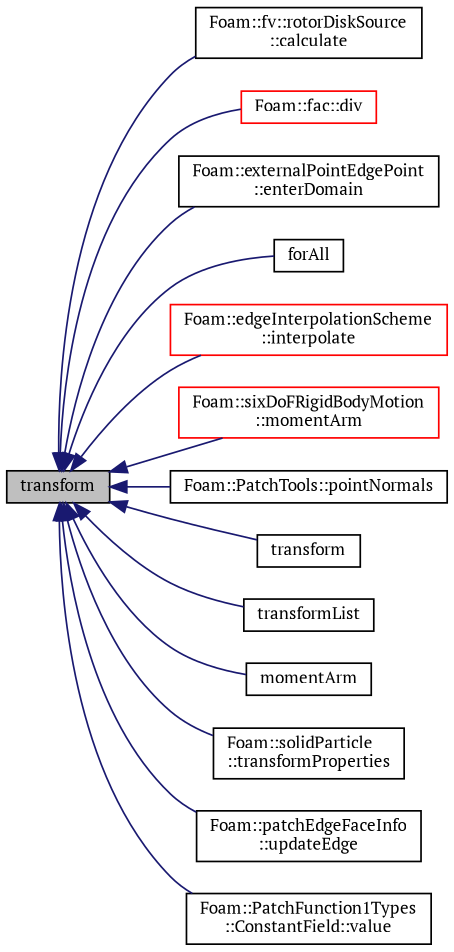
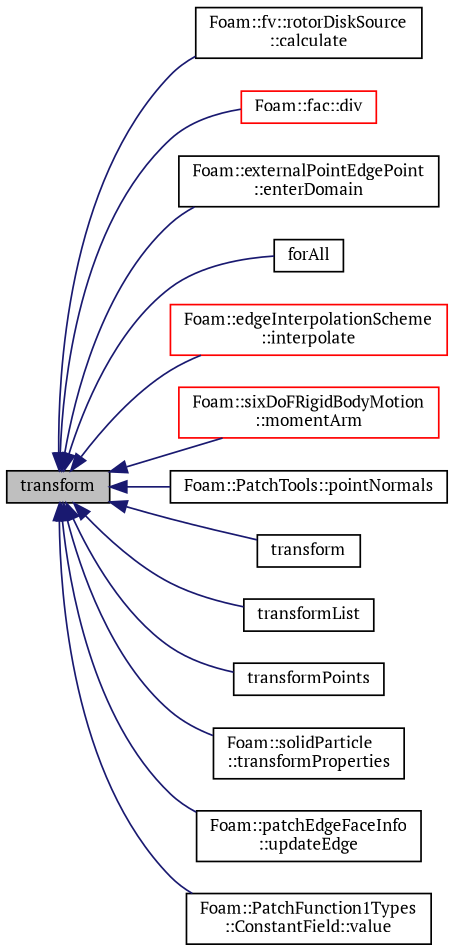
(309, 679) -> (309, 679)
